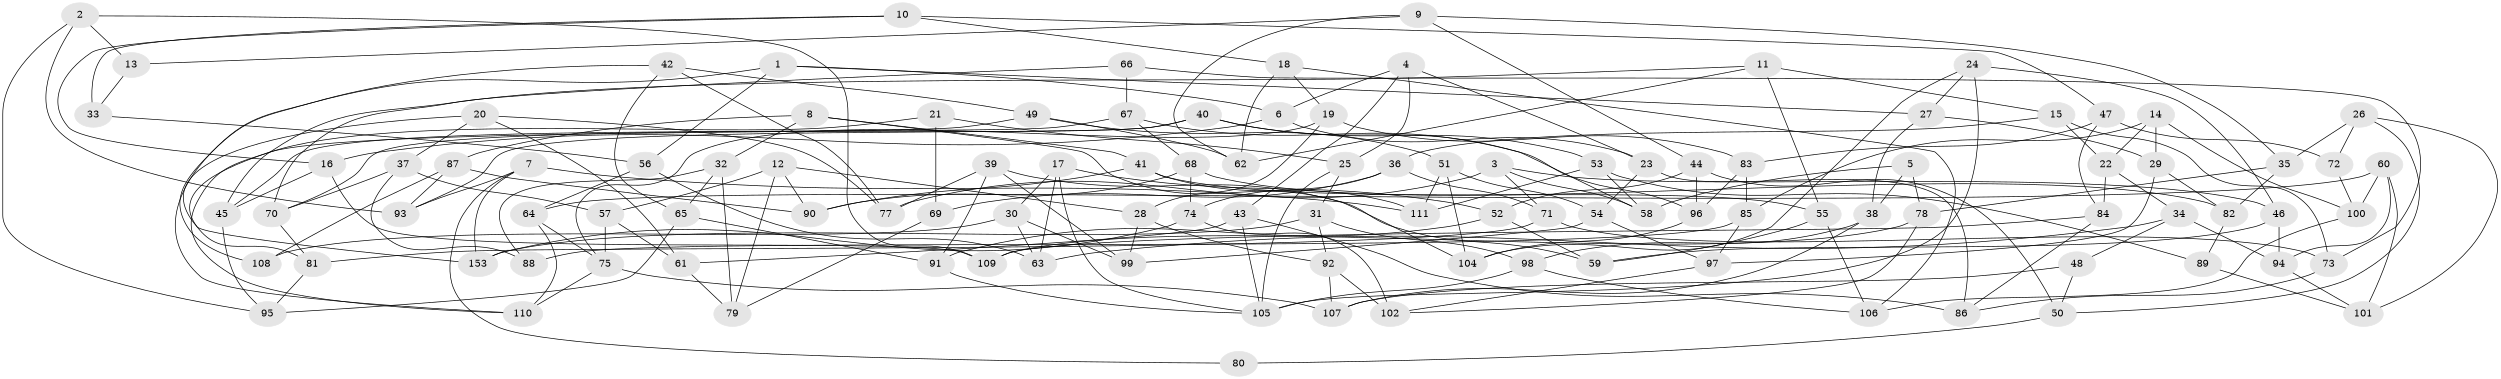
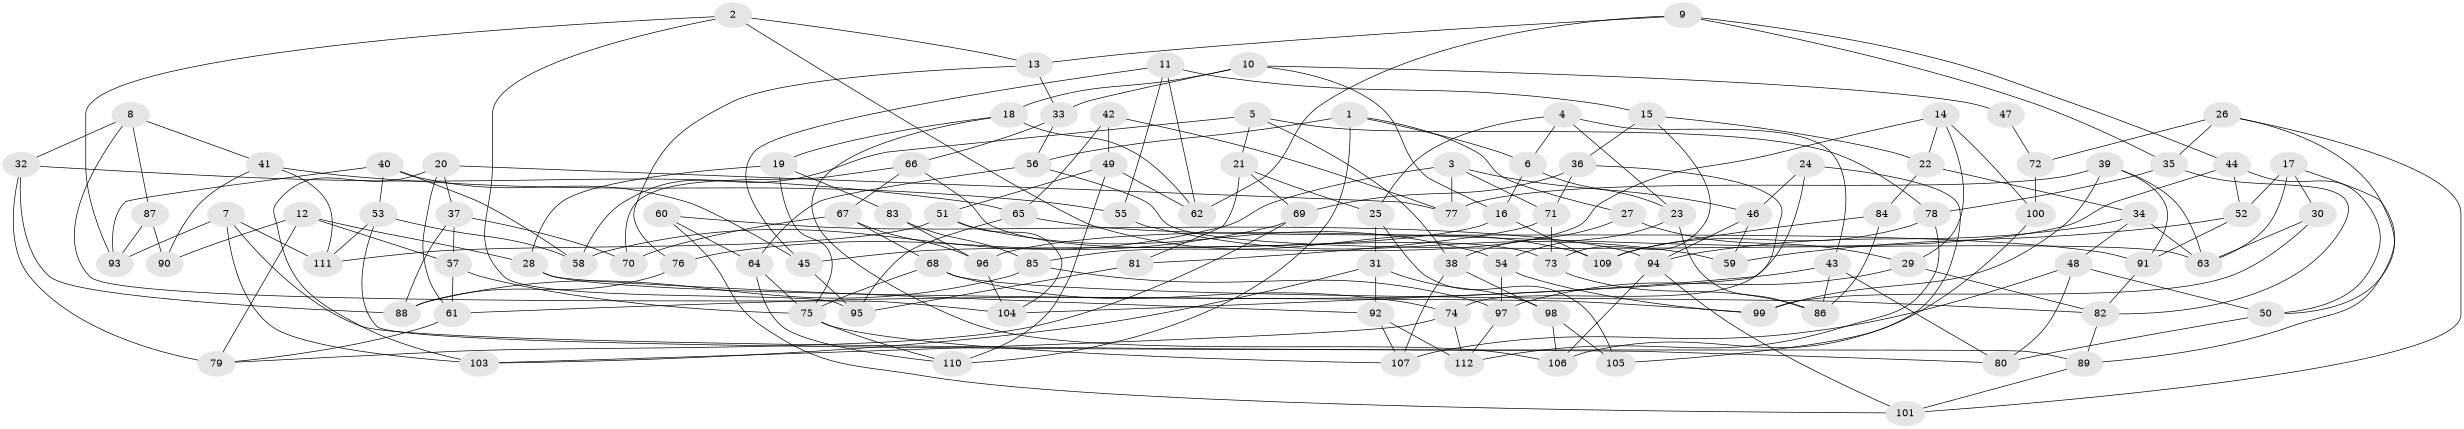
(1949, 90) -> none
none -> (1246, 140)
(1946, 146) -> none
none -> (973, 148)
(2079, 164) -> none
(2370, 190) -> none
(1297, 192) -> (2173, 200)
(1003, 195) -> (866, 288)
(292, 239) -> none
(261, 264) -> none
(478, 264) -> (479, 364)
none -> (679, 264)
(1251, 264) -> (1920, 316)
(1849, 272) -> (1606, 314)
(1106, 279) -> (2328, 316)
(1094, 302) -> (2124, 287)
(1390, 314) -> (1464, 364)
none -> (2050, 321)
